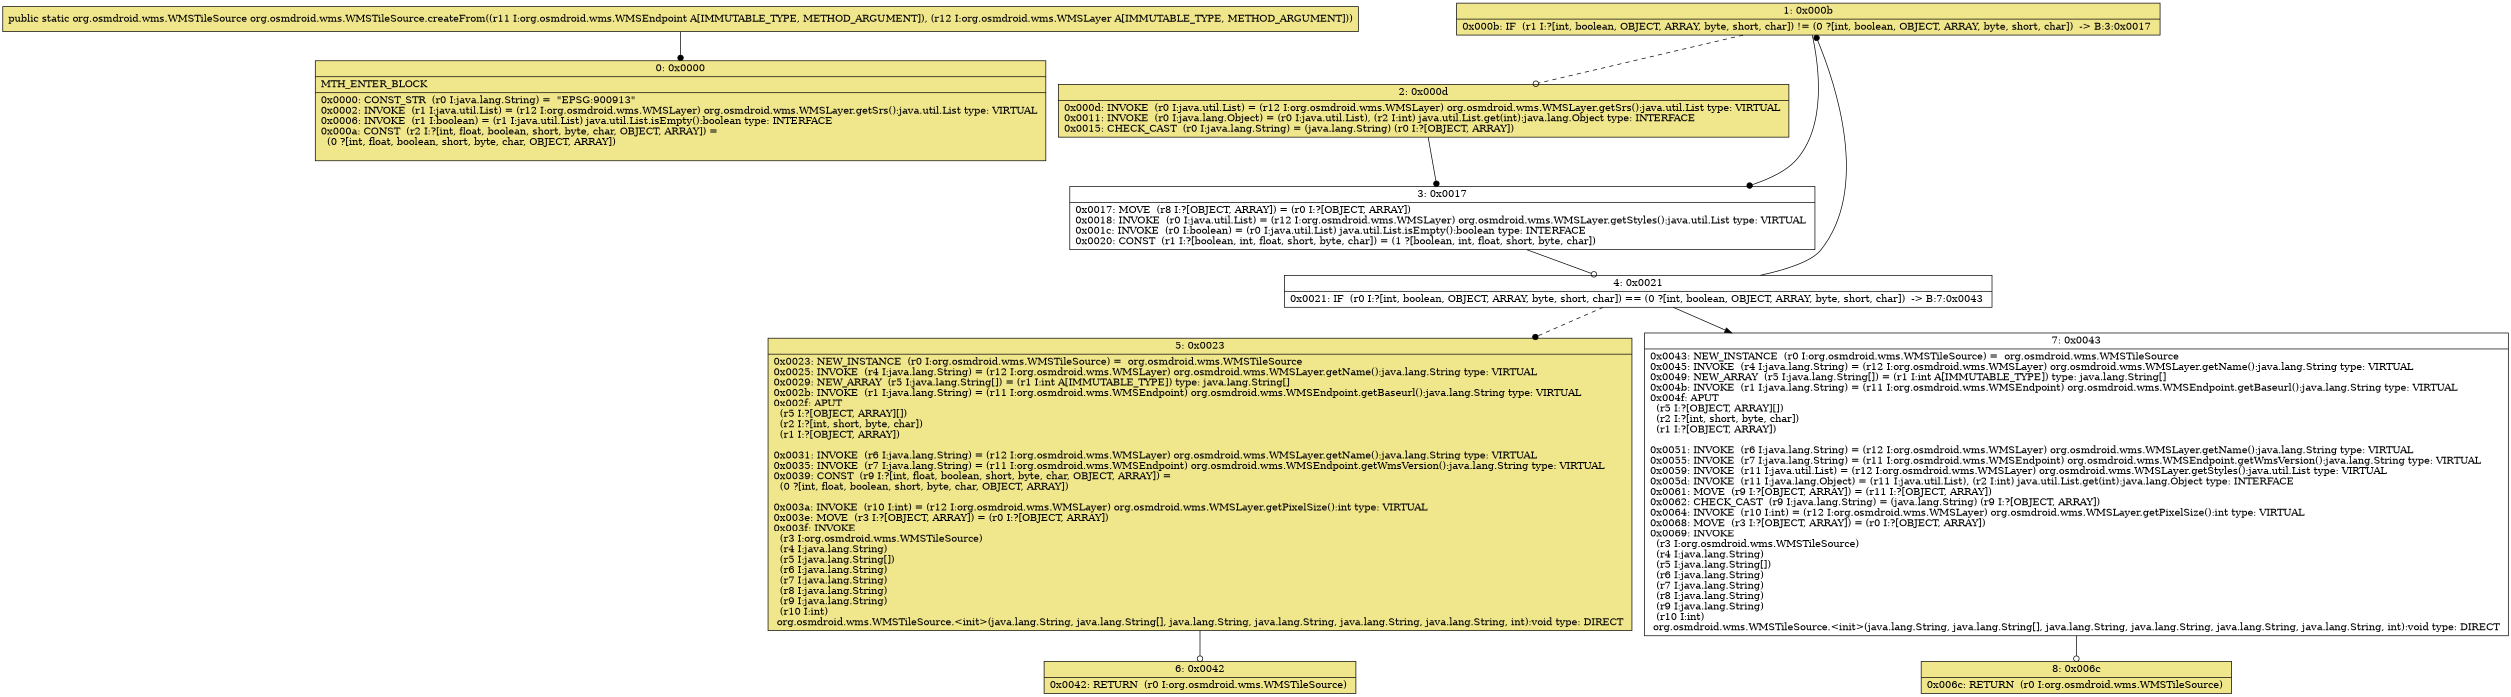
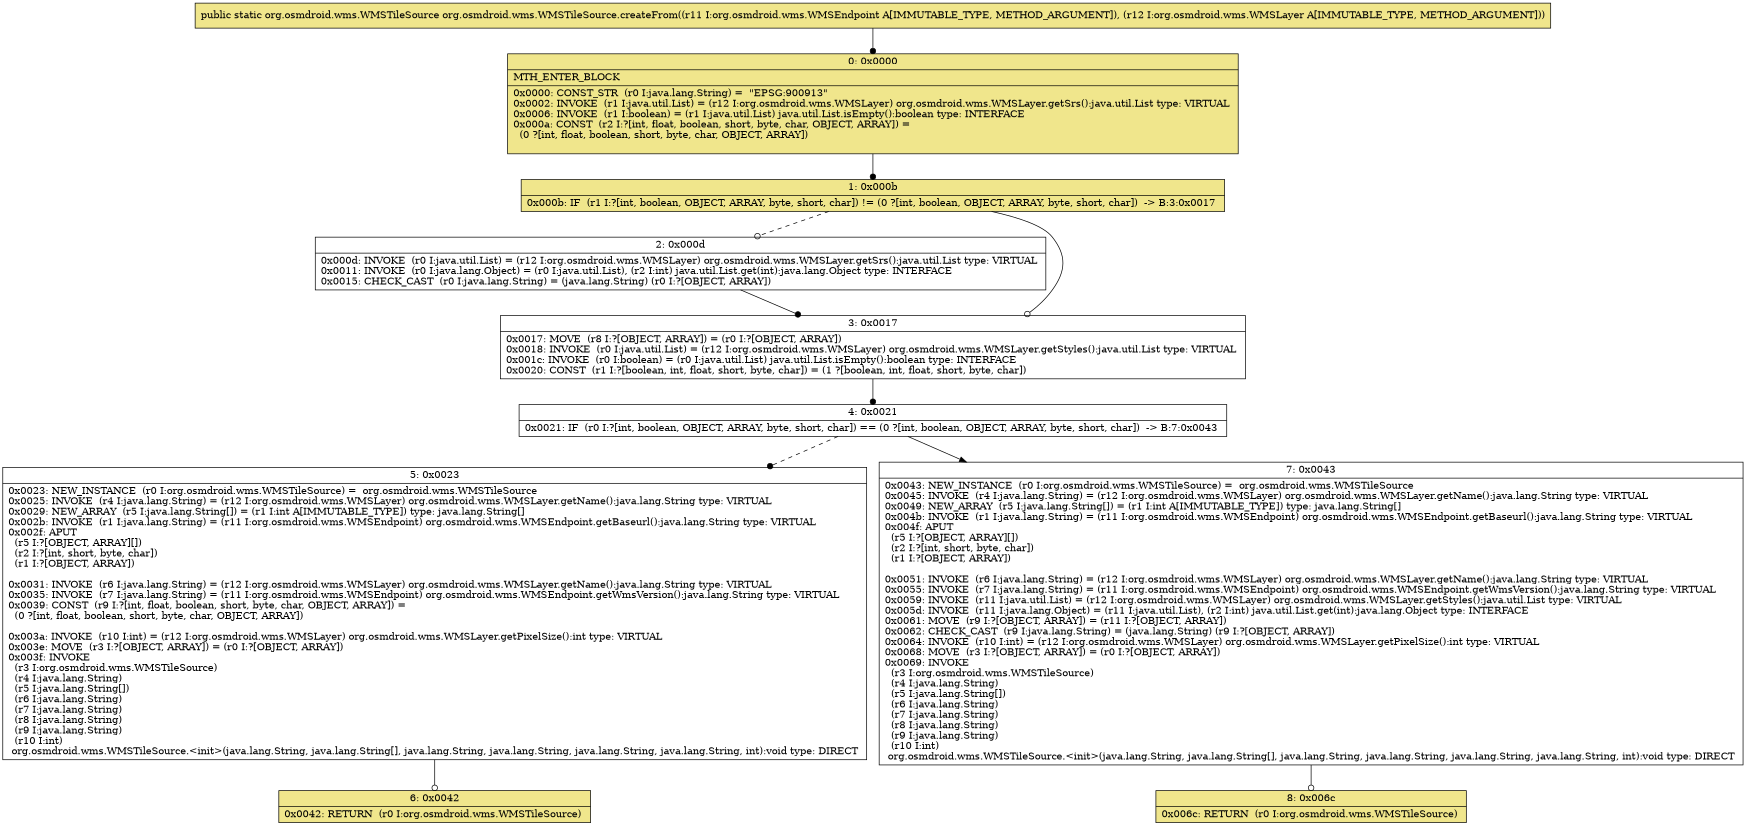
(1424, 111) -> (681, 264)
(1814, 125) -> (1058, 247)
(1845, 179) -> (873, 164)
(1559, 262) -> (873, 389)
(1200, 484) -> (435, 614)
